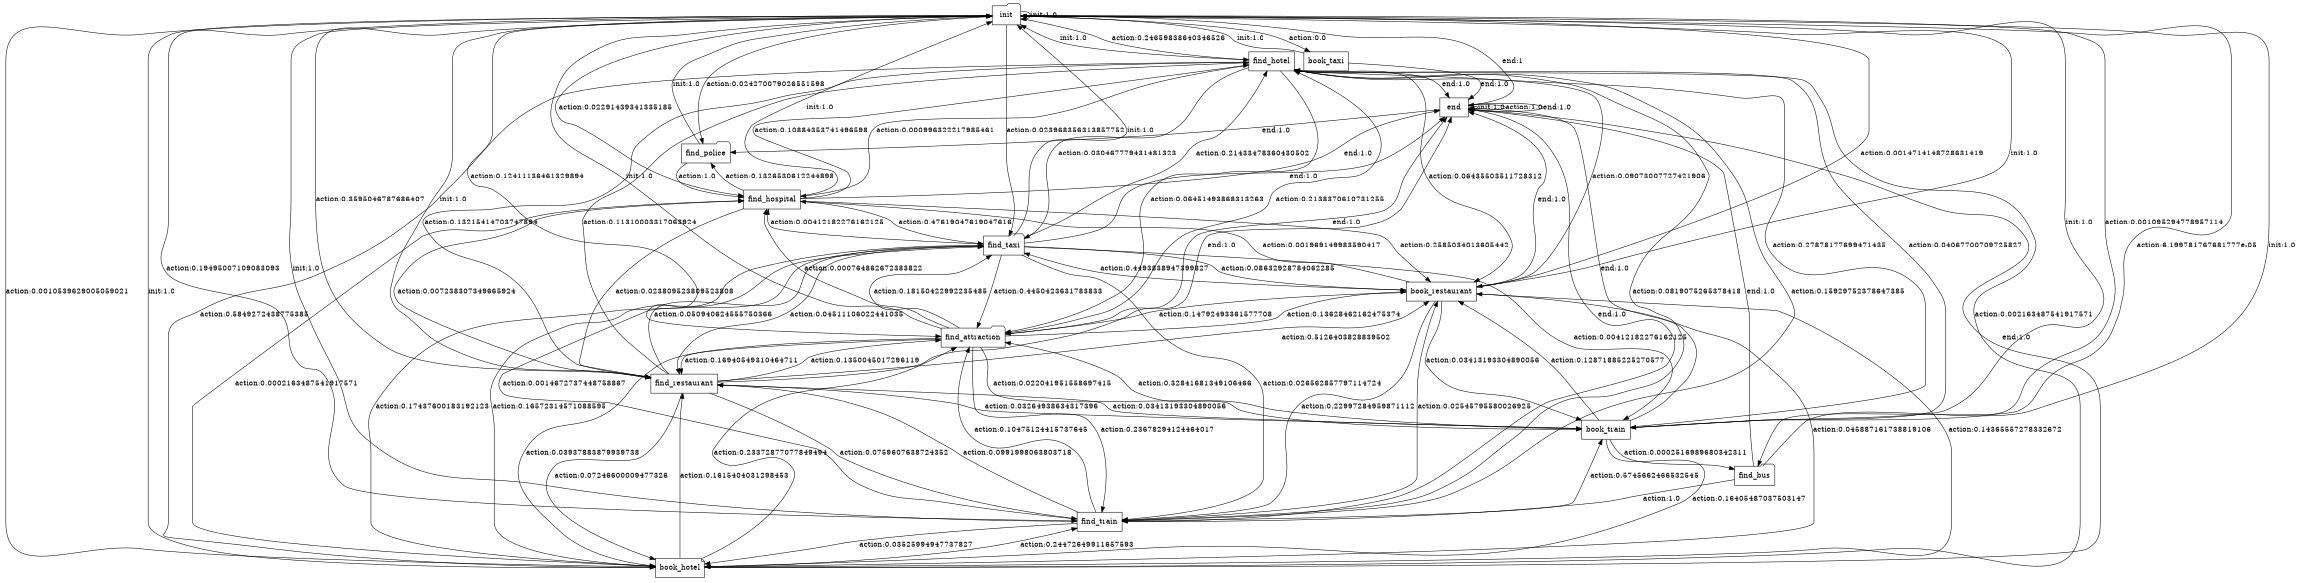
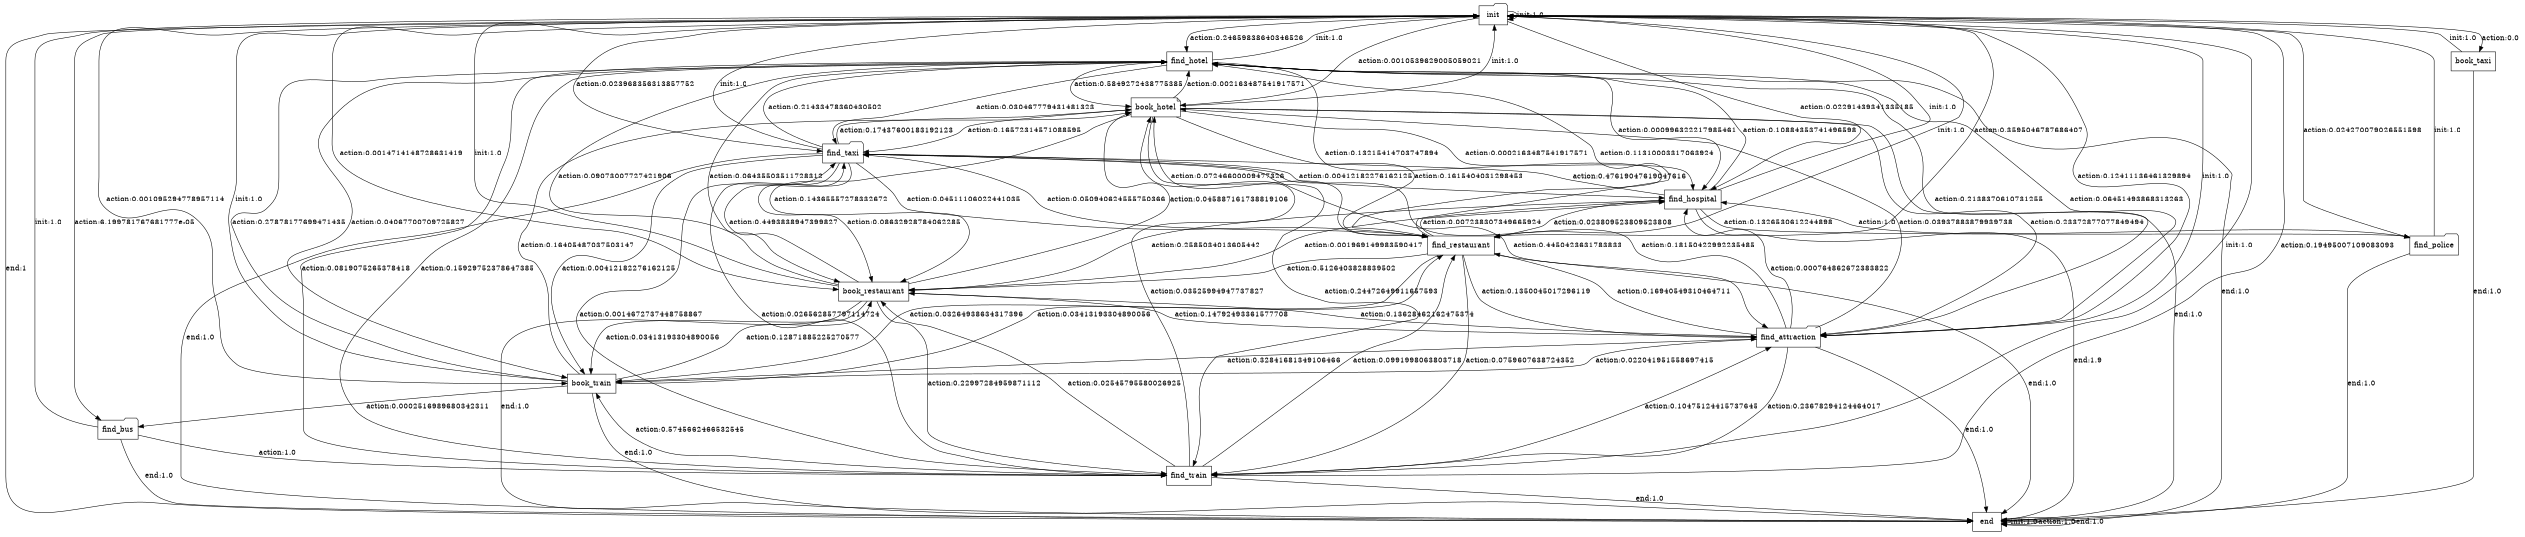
(1036, 142) -> (2310, 496)
(1358, 153) -> (2088, 361)
